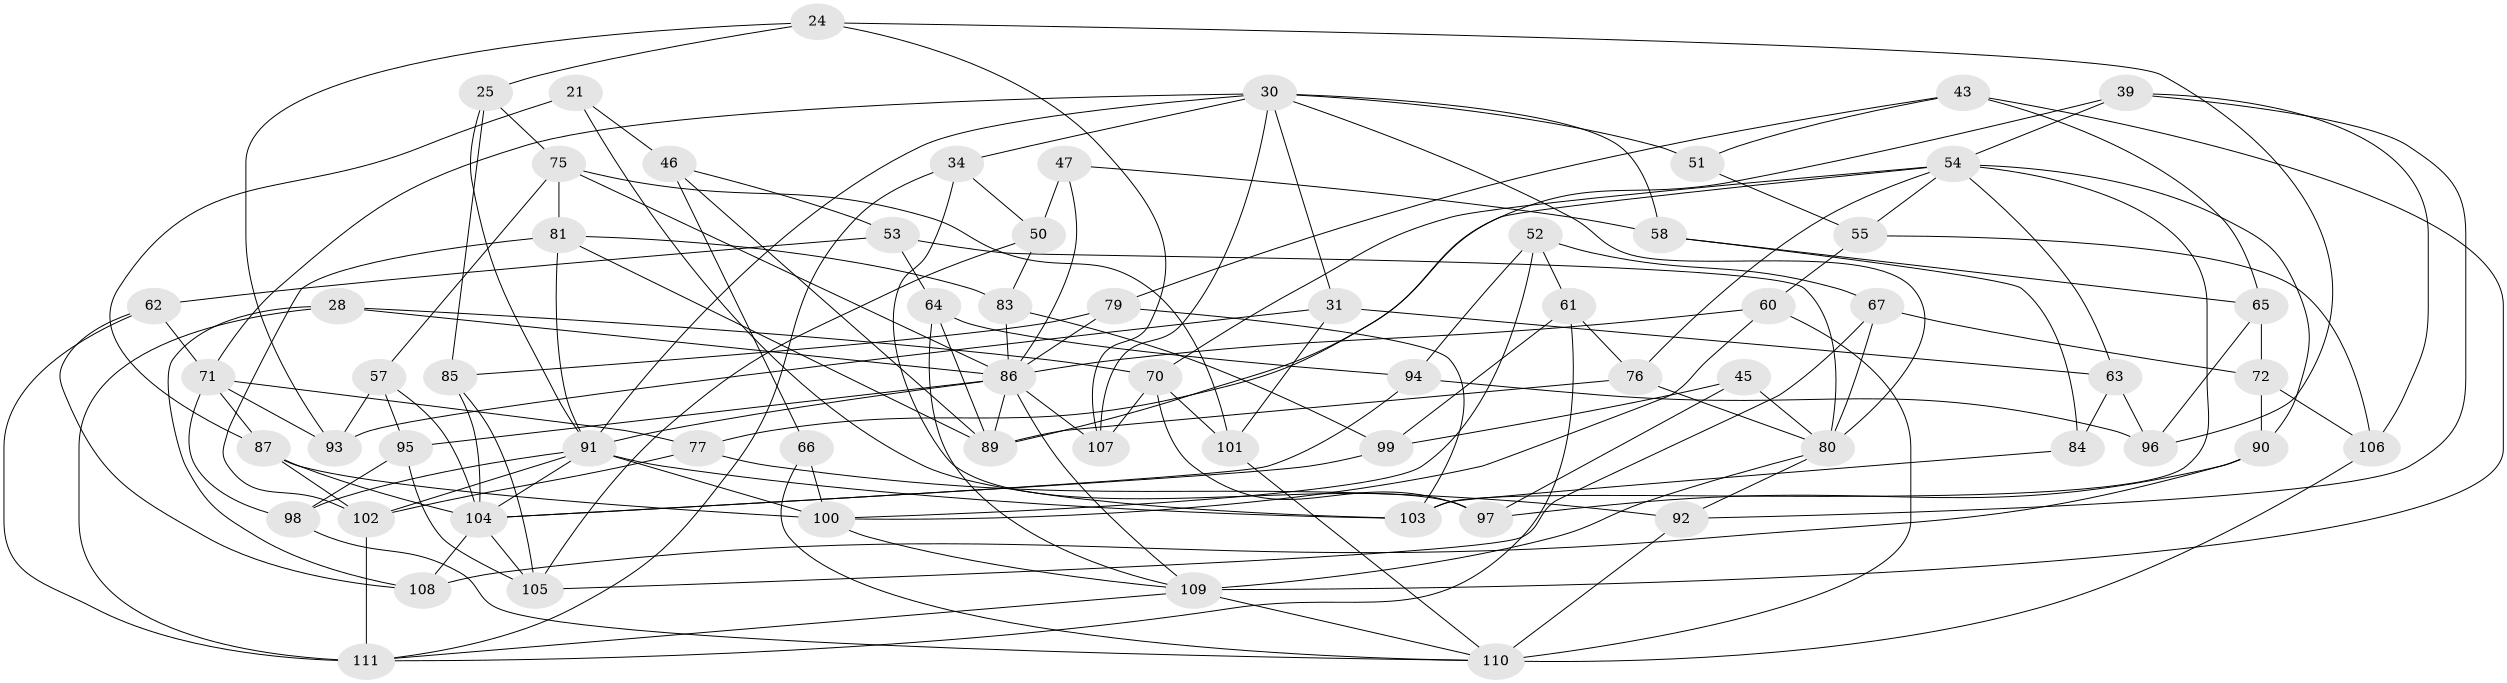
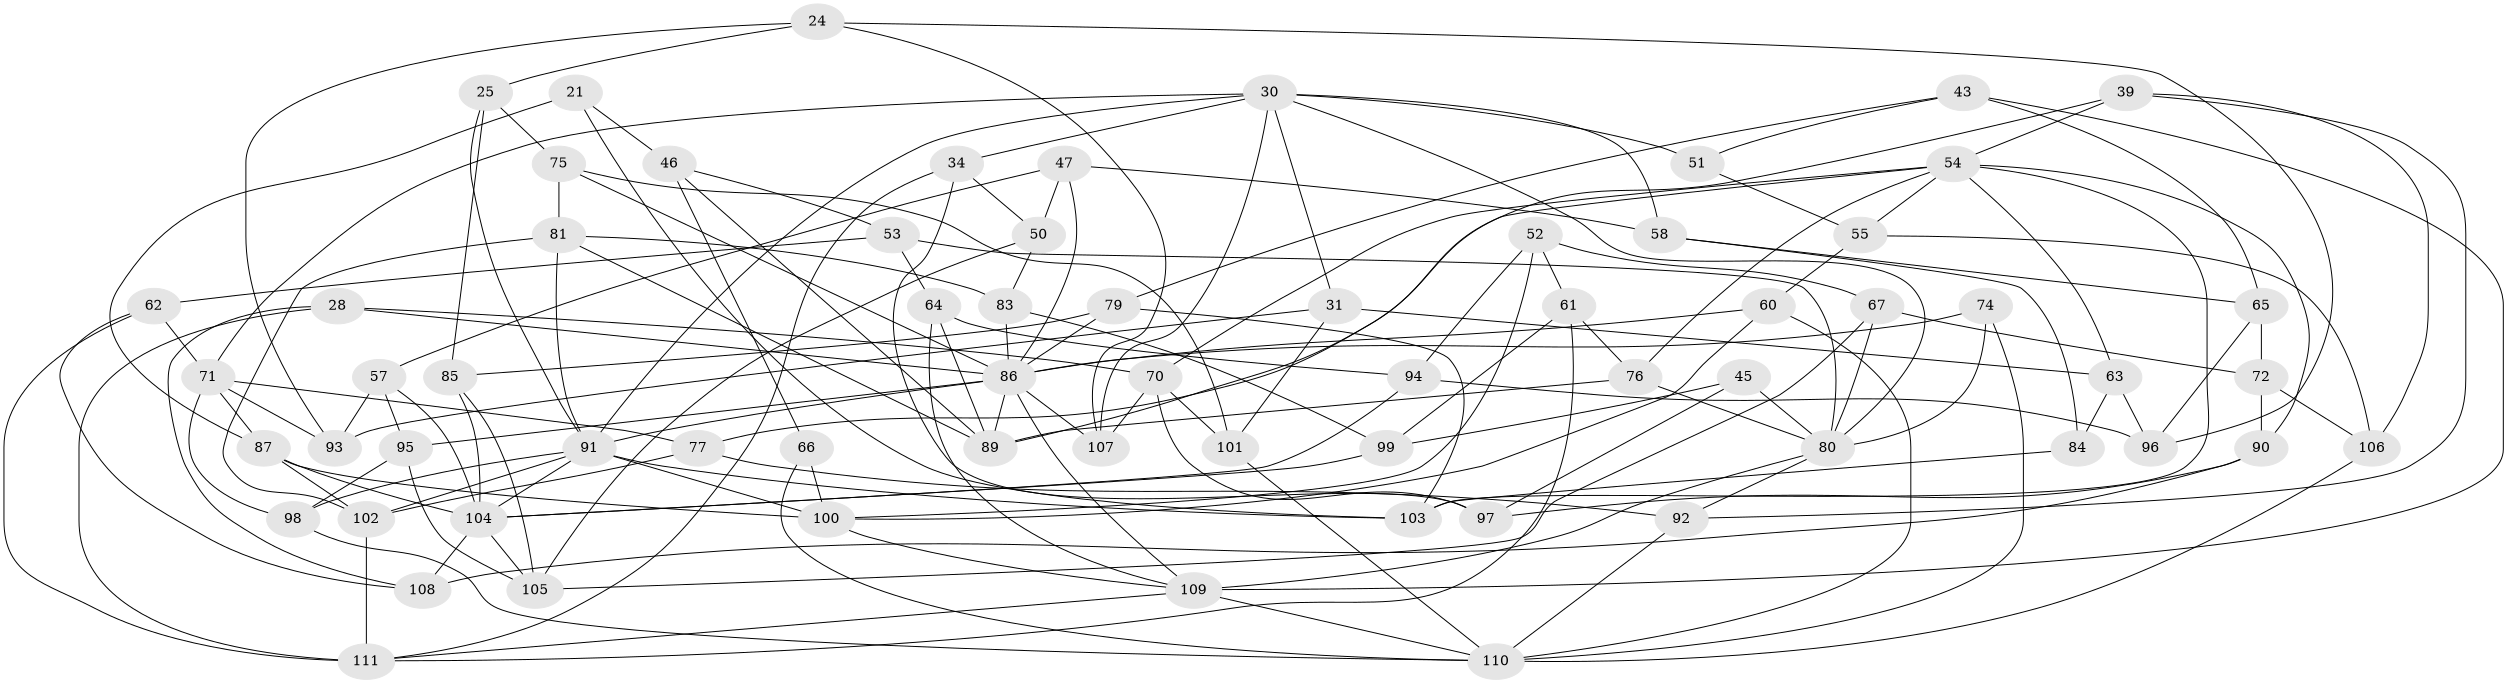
(477, 262) -> (700, 262)
none -> (1986, 306)
